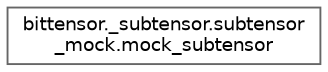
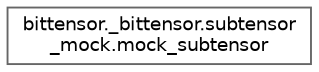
(164, 36) -> (159, 36)
